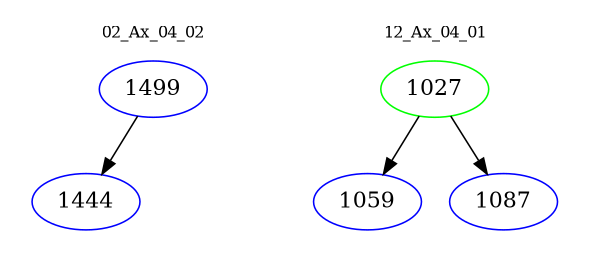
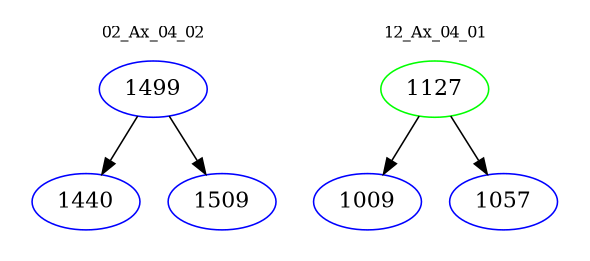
(435, 89) -> (435, 89)
(86, 202) -> (86, 202)
none -> (222, 202)
(368, 202) -> (368, 202)
(504, 202) -> (504, 202)
